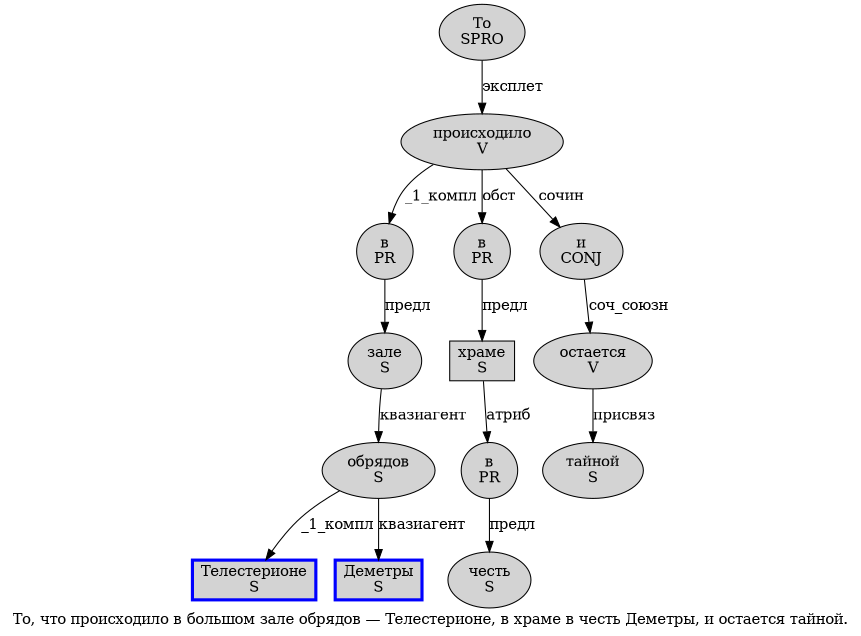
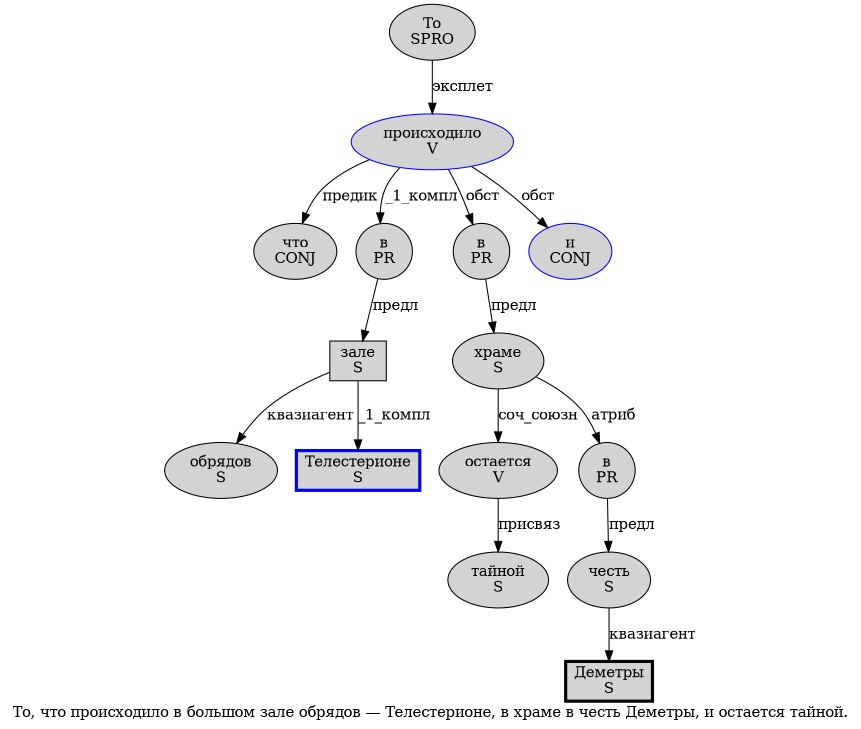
(482, 142) -> (432, 142)
(561, 197) -> (538, 197)
none -> (295, 251)
(581, 251) -> (570, 251)
(587, 301) -> (498, 410)
(385, 361) -> (358, 361)
(482, 361) -> (498, 361)
(302, 517) -> (358, 410)
(379, 524) -> (609, 629)
(379, 580) -> (609, 681)
